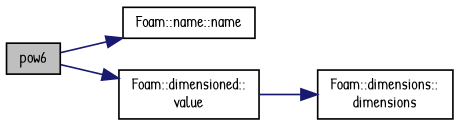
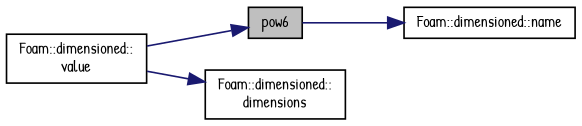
(189, 23) -> (490, 23)
(82, 70) -> (189, 38)
(385, 94) -> (275, 94)
